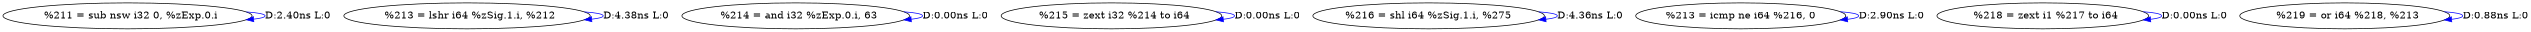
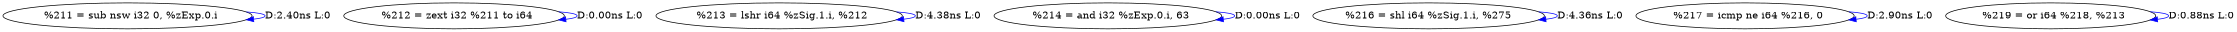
none -> (454, 16)
(1111, 16) -> none
(1741, 16) -> (1745, 16)
(2043, 16) -> none
